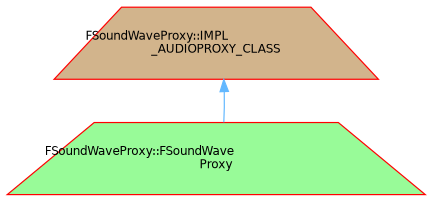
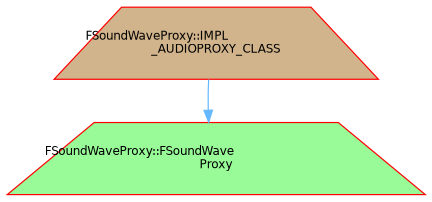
(224, 107) -> (208, 95)
